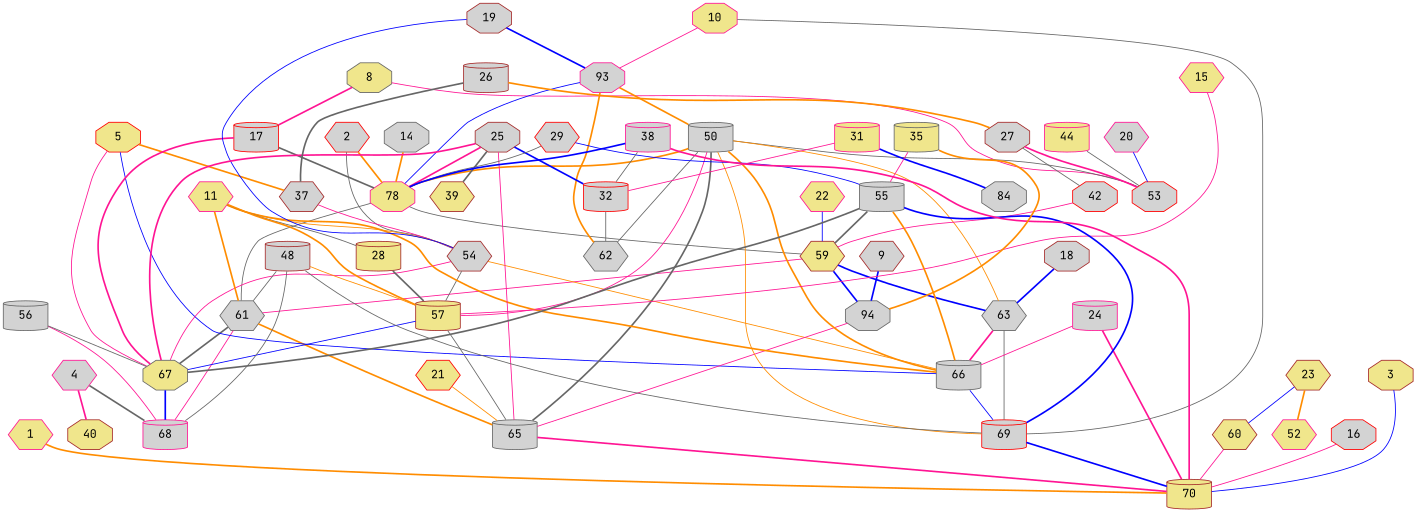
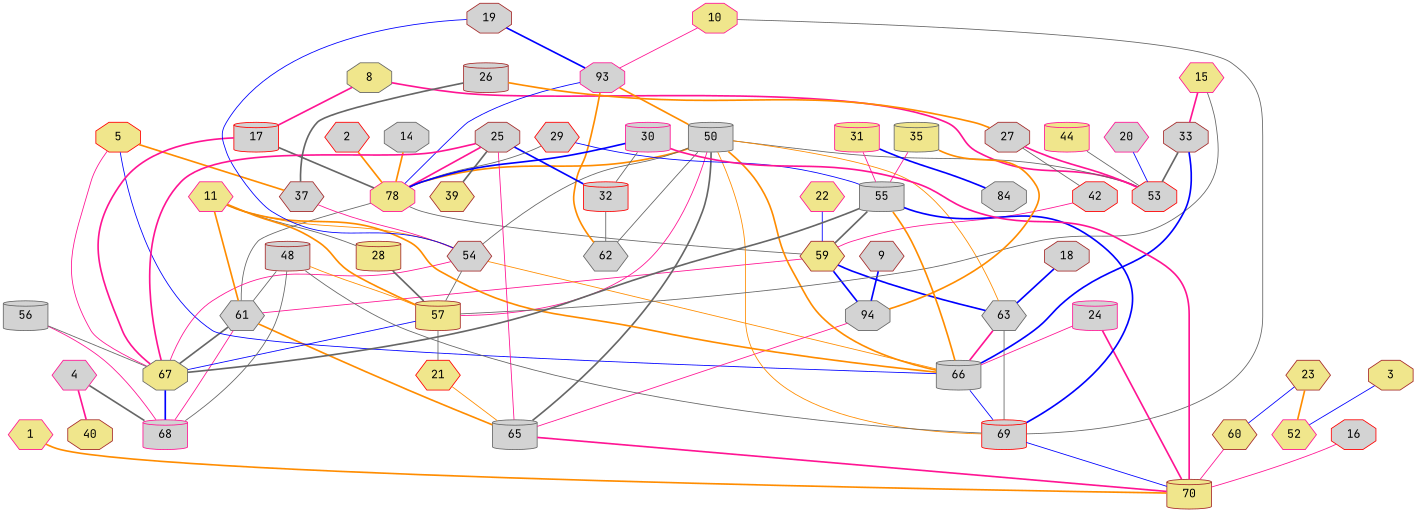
(944, 122) -> (944, 122)
(648, 137) -> (648, 137)
none -> (1186, 137)
(716, 170) -> (869, 167)
(367, 216) -> (589, 176)
(892, 274) -> (892, 274)
(477, 375) -> (438, 346)
(1097, 464) -> (1097, 464)
(1331, 473) -> (1342, 405)
